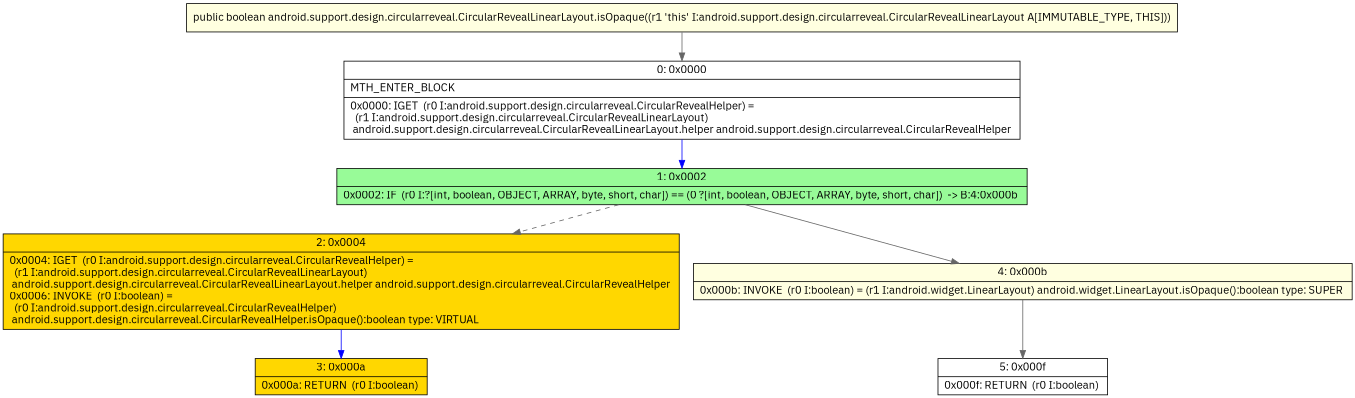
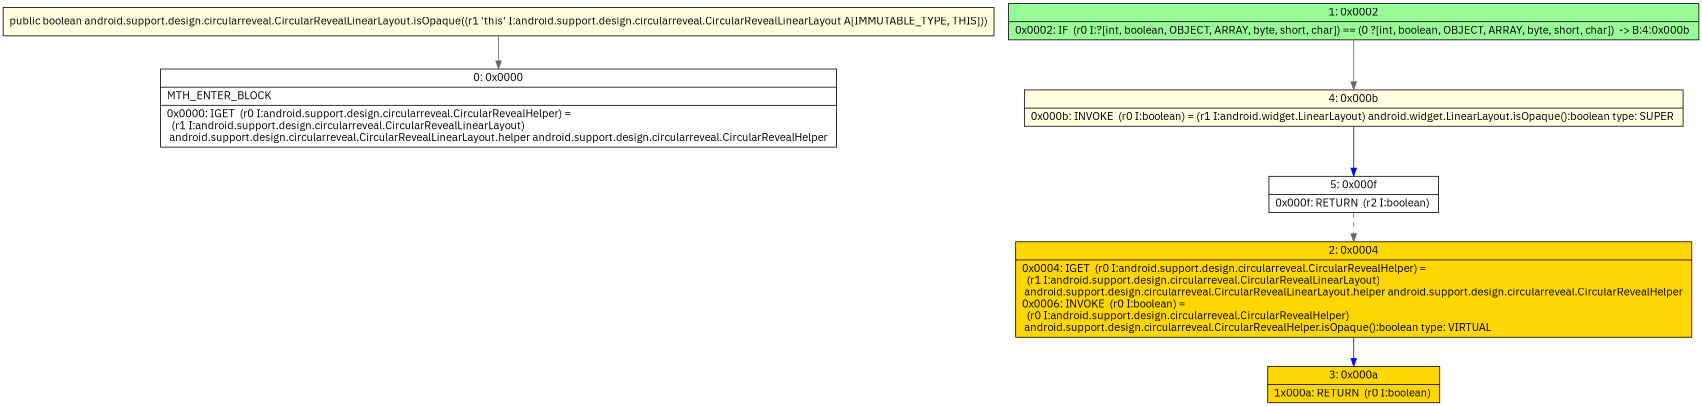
(682, 150) -> none
(569, 218) -> (1354, 223)
(1023, 325) -> (1354, 147)
(341, 385) -> (1354, 393)
(1023, 385) -> (1354, 203)
